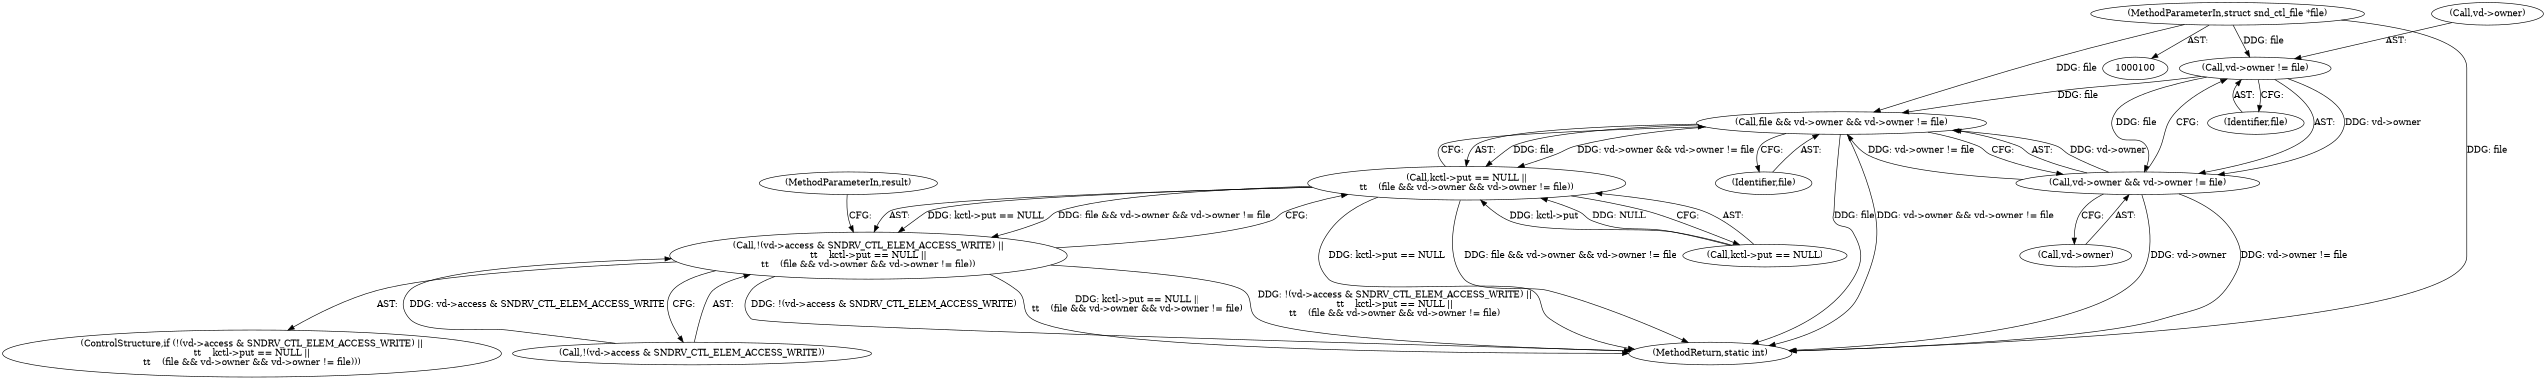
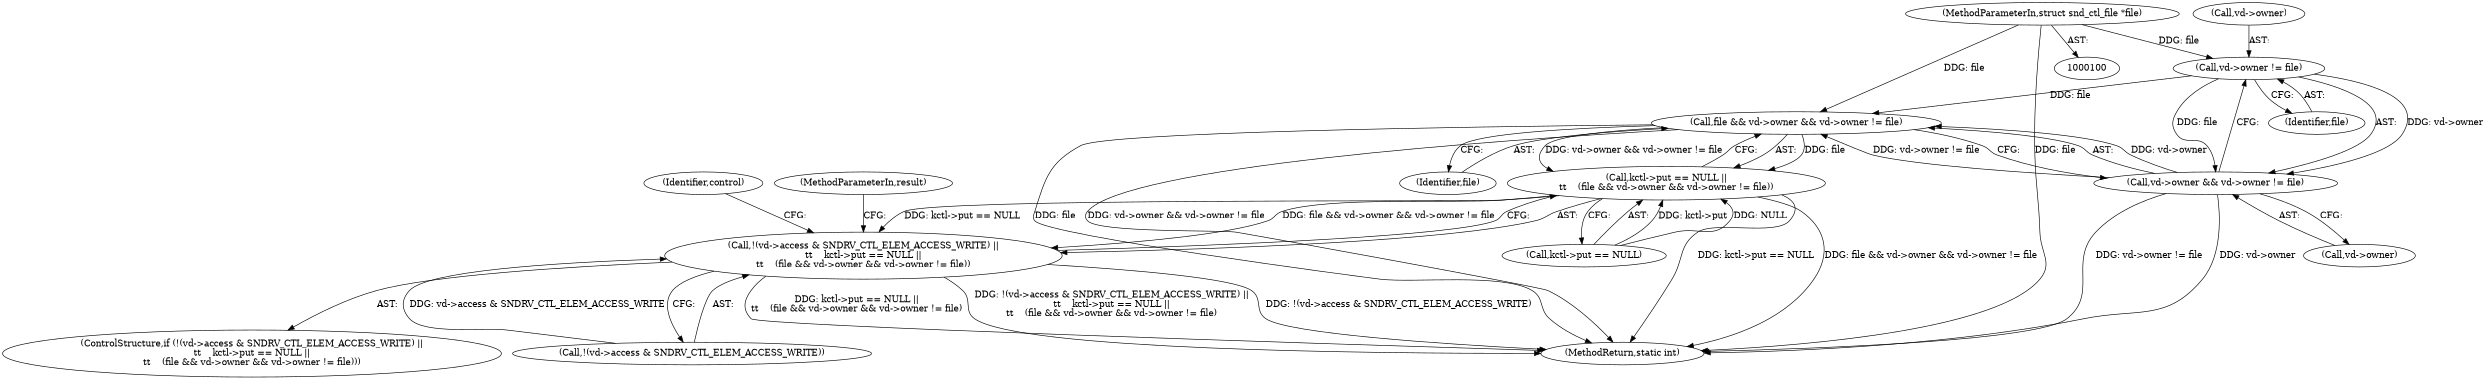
none -> (703, 183)
